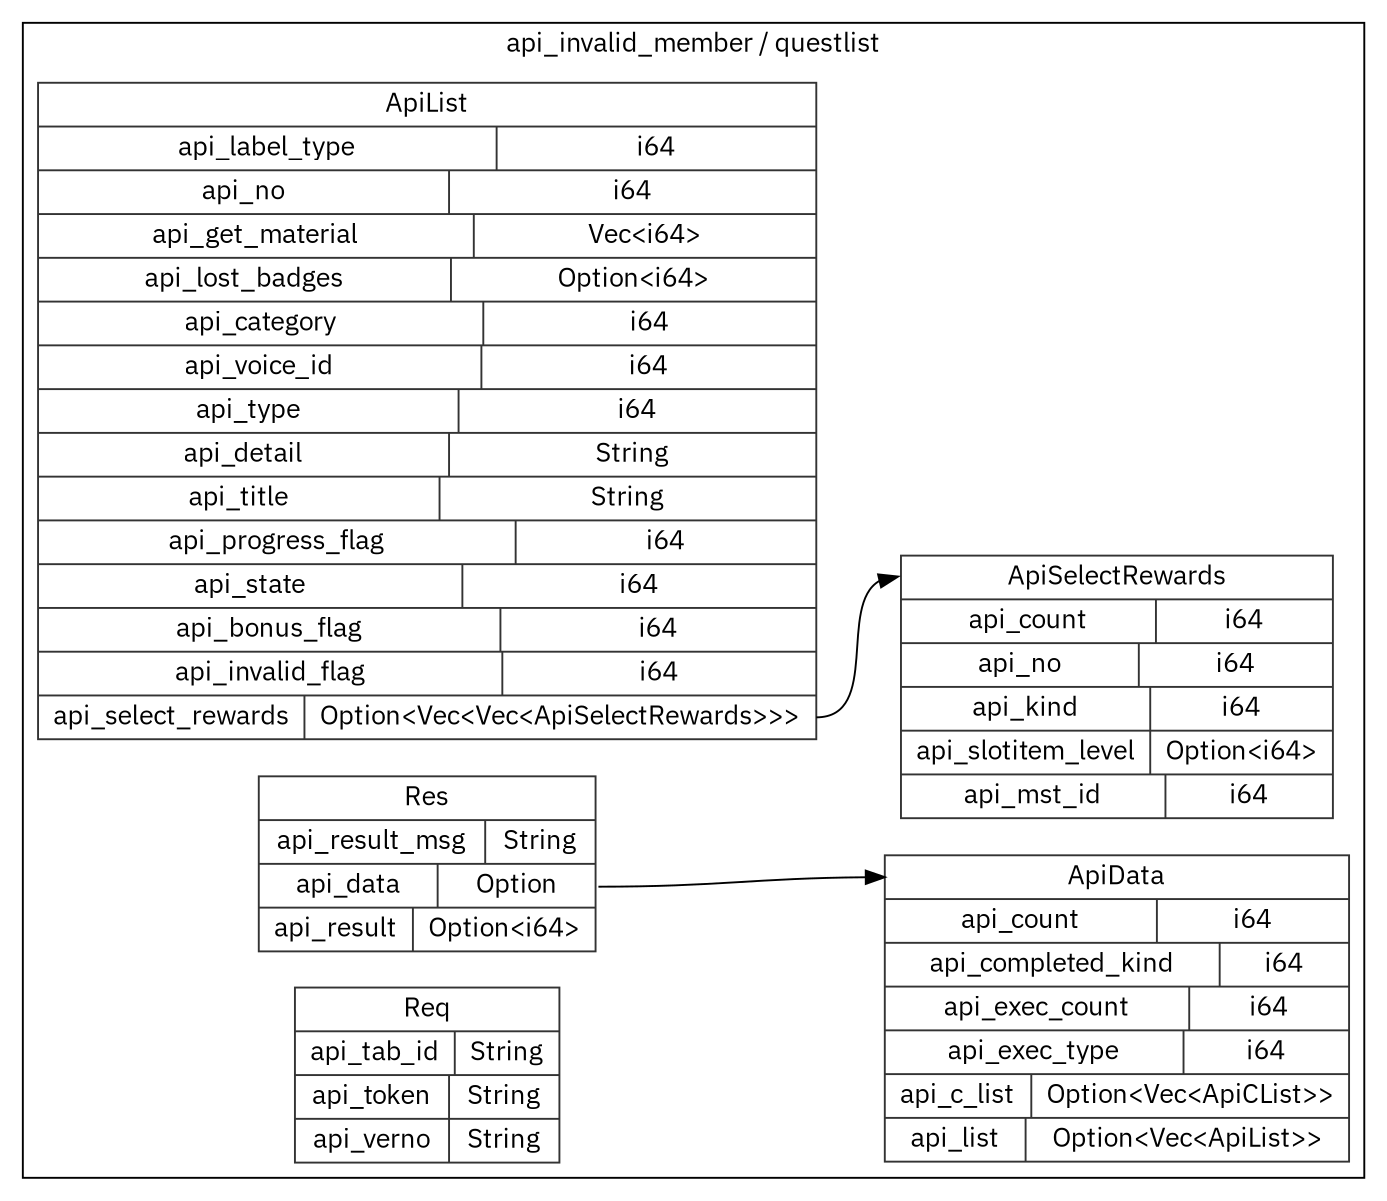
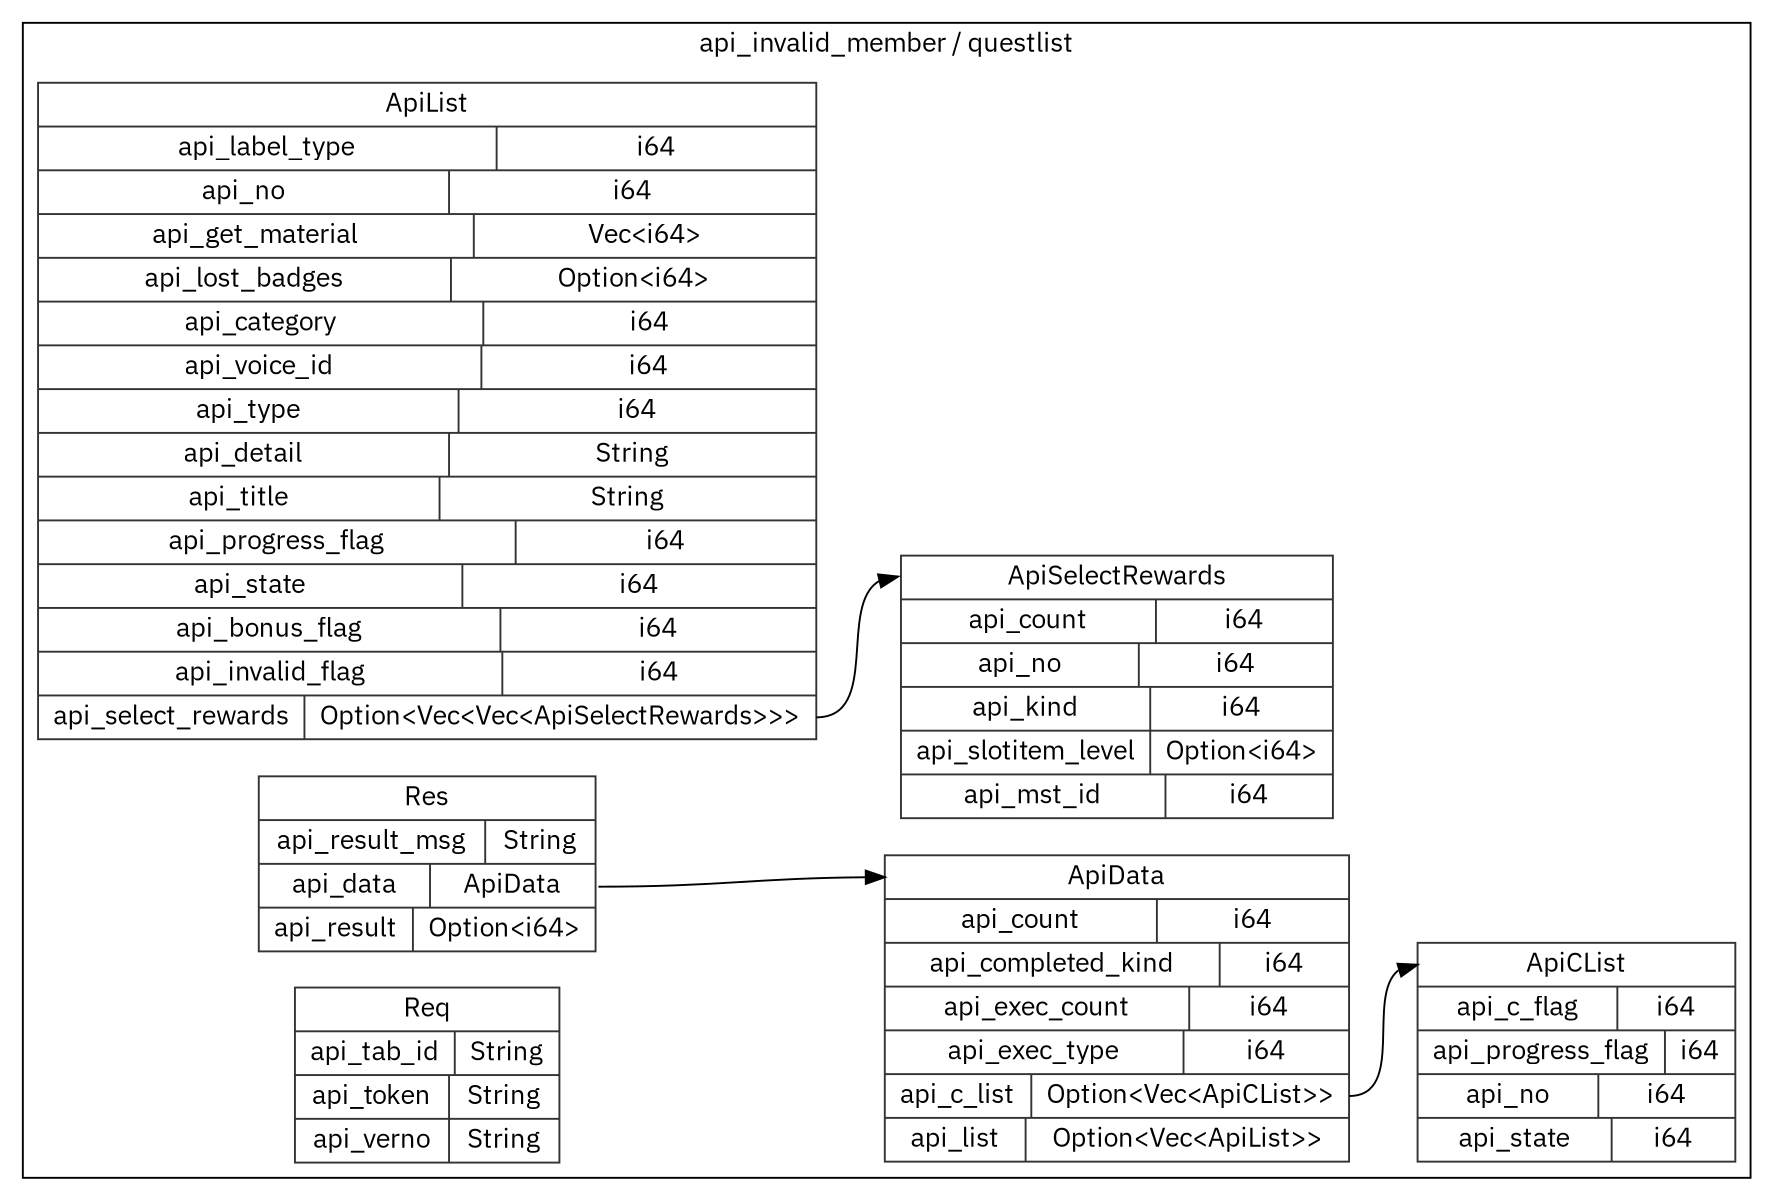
(517, 885) -> (513, 885)
none -> (1576, 1052)
